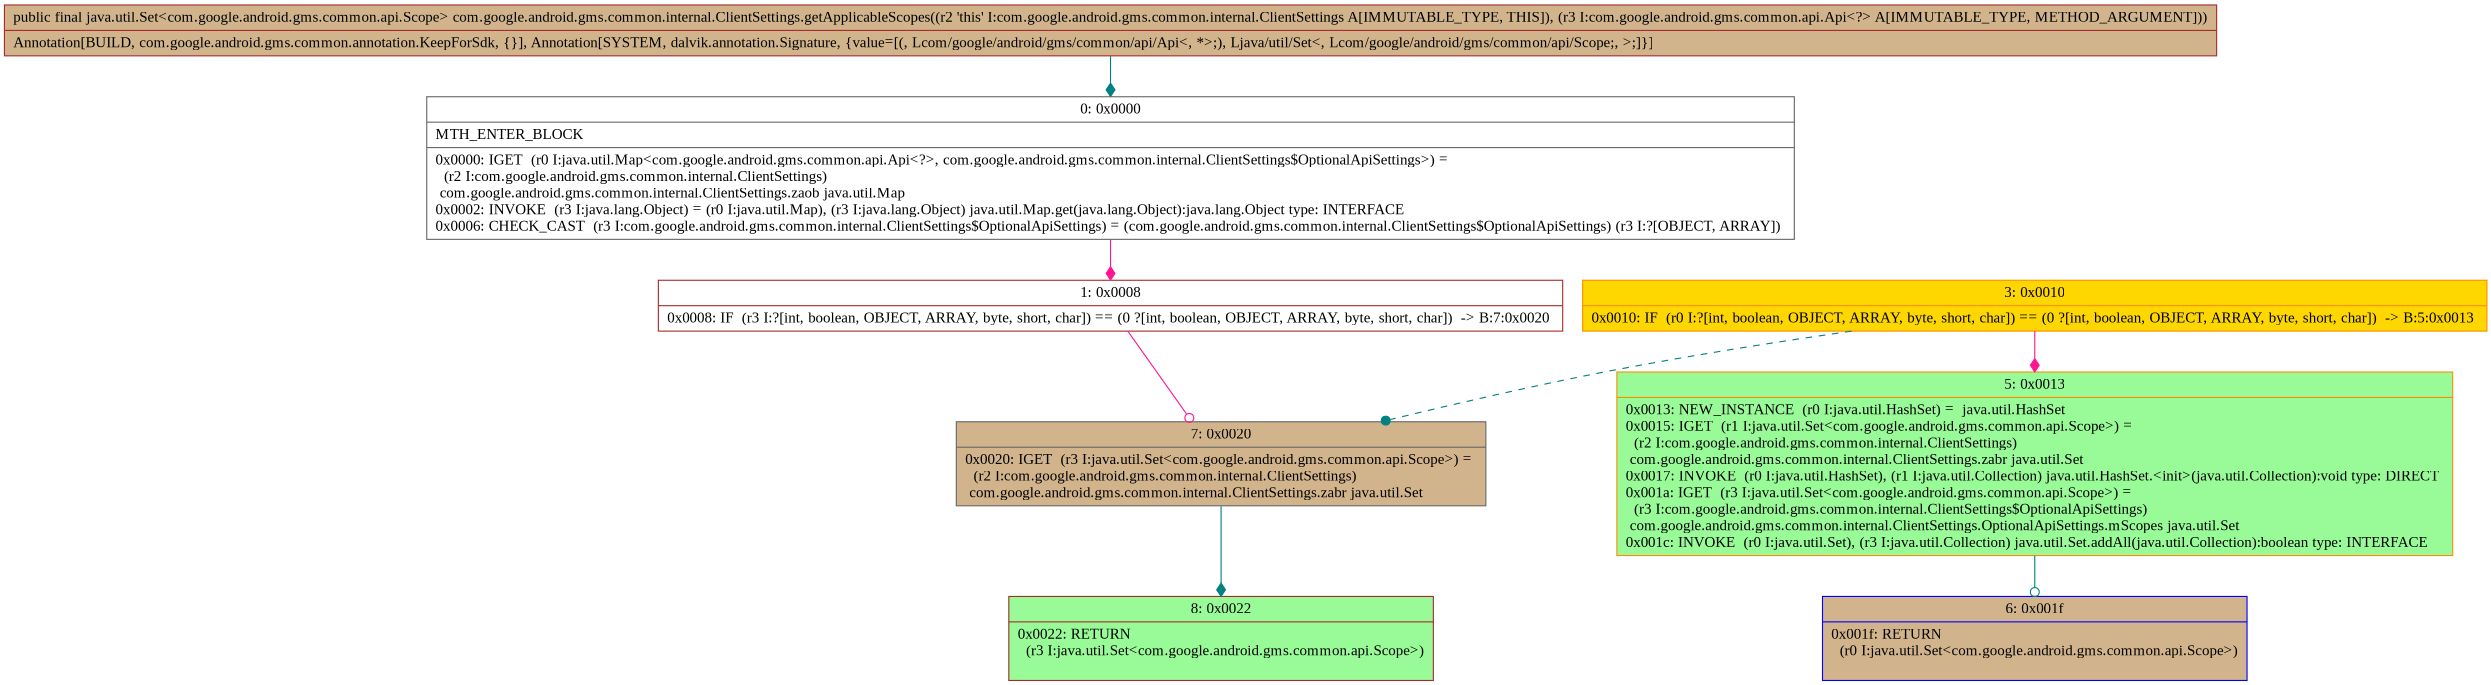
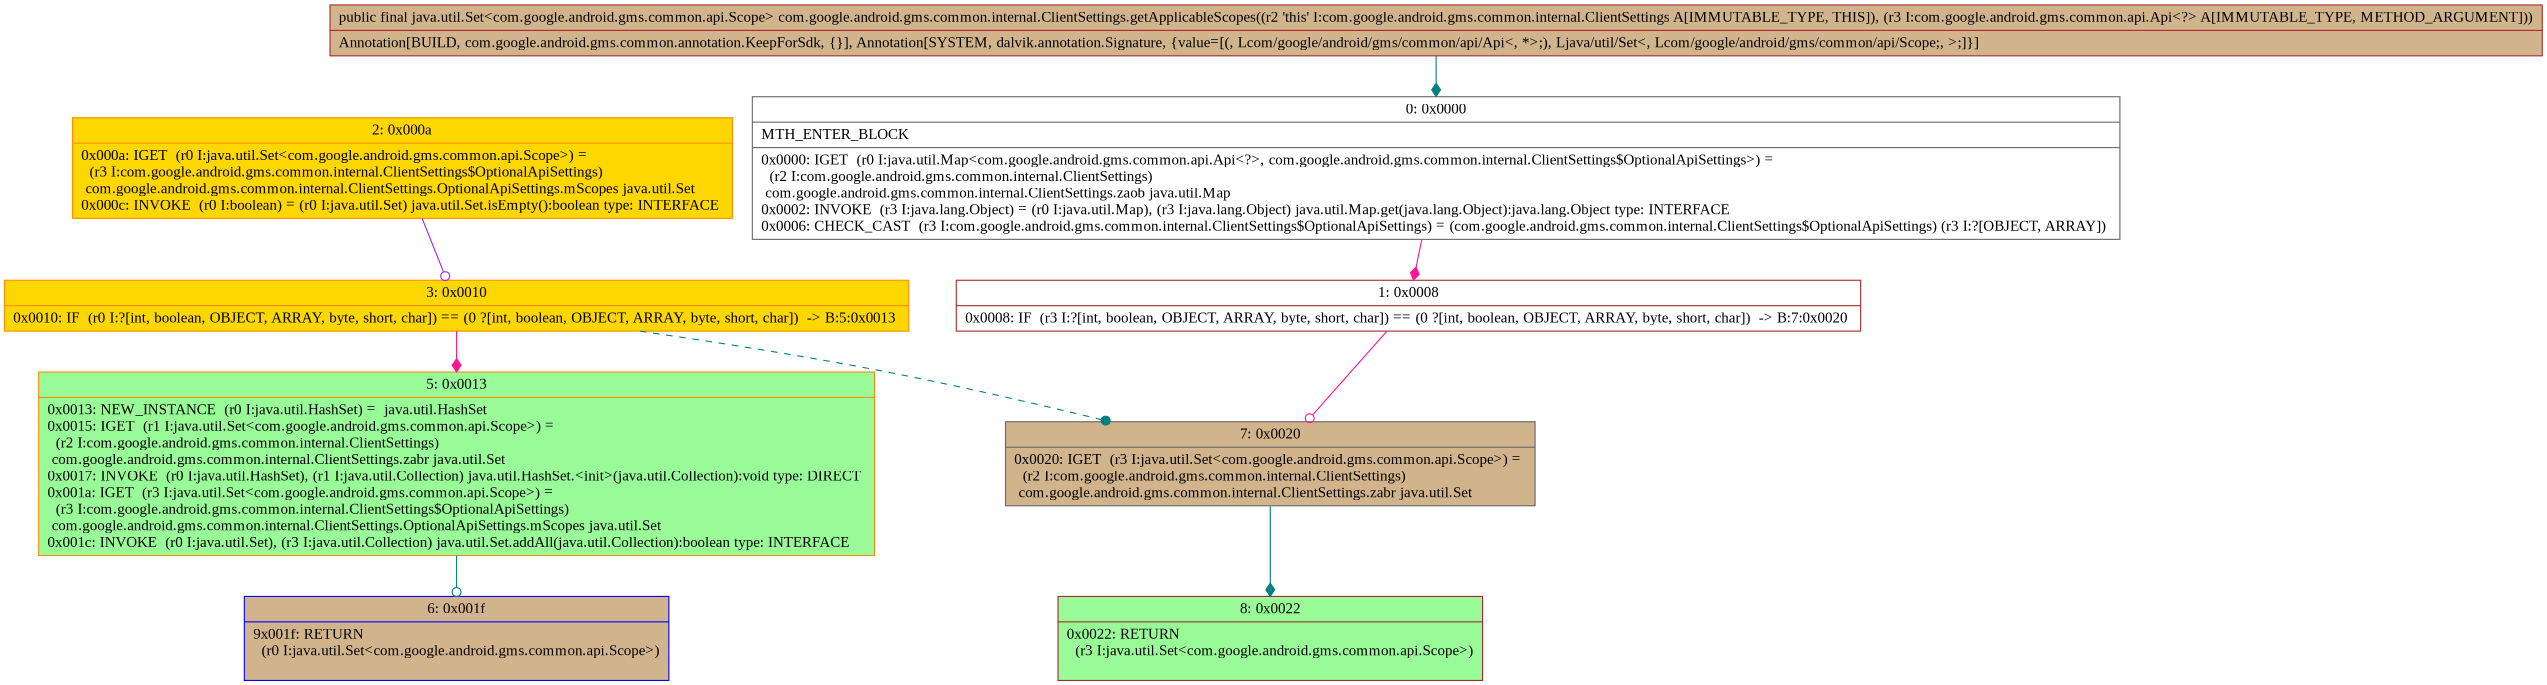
none -> (402, 168)
(1891, 634) -> (313, 634)
